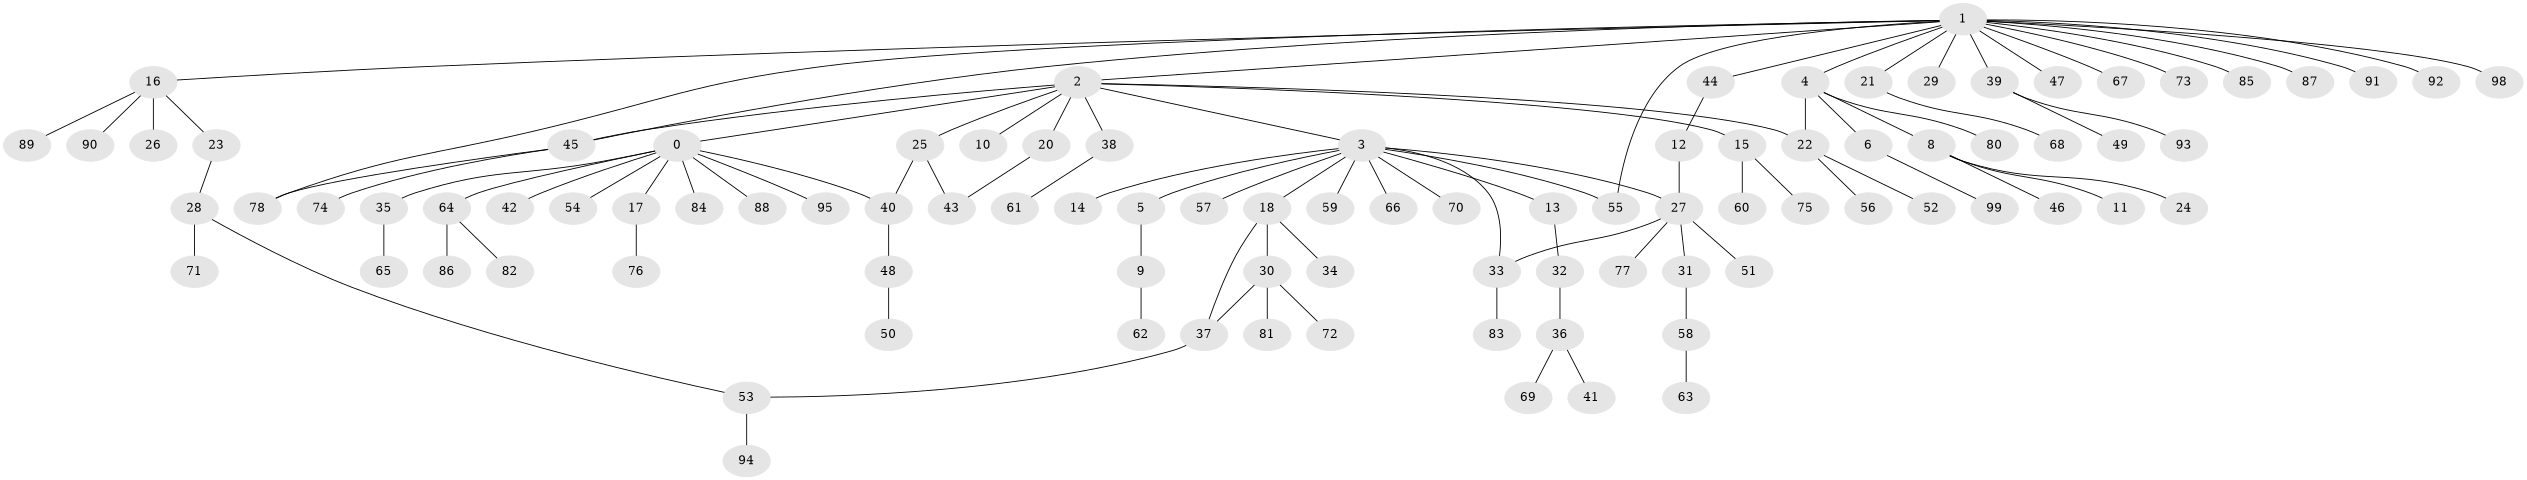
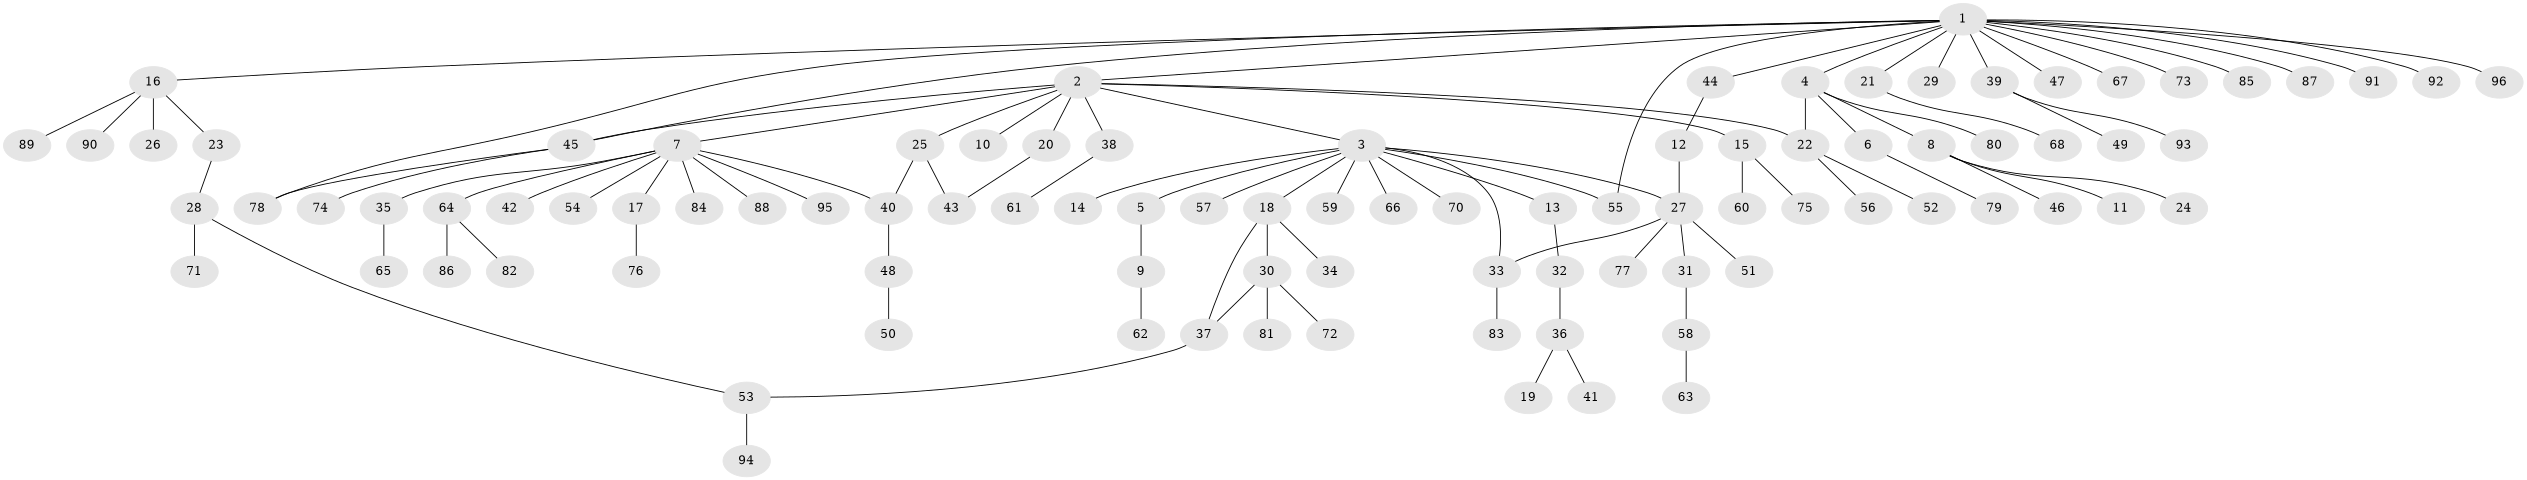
(2499, 82) -> (2499, 82)
(677, 145) -> (677, 145)
(1995, 209) -> (1995, 209)
(1528, 398) -> (1528, 398)
